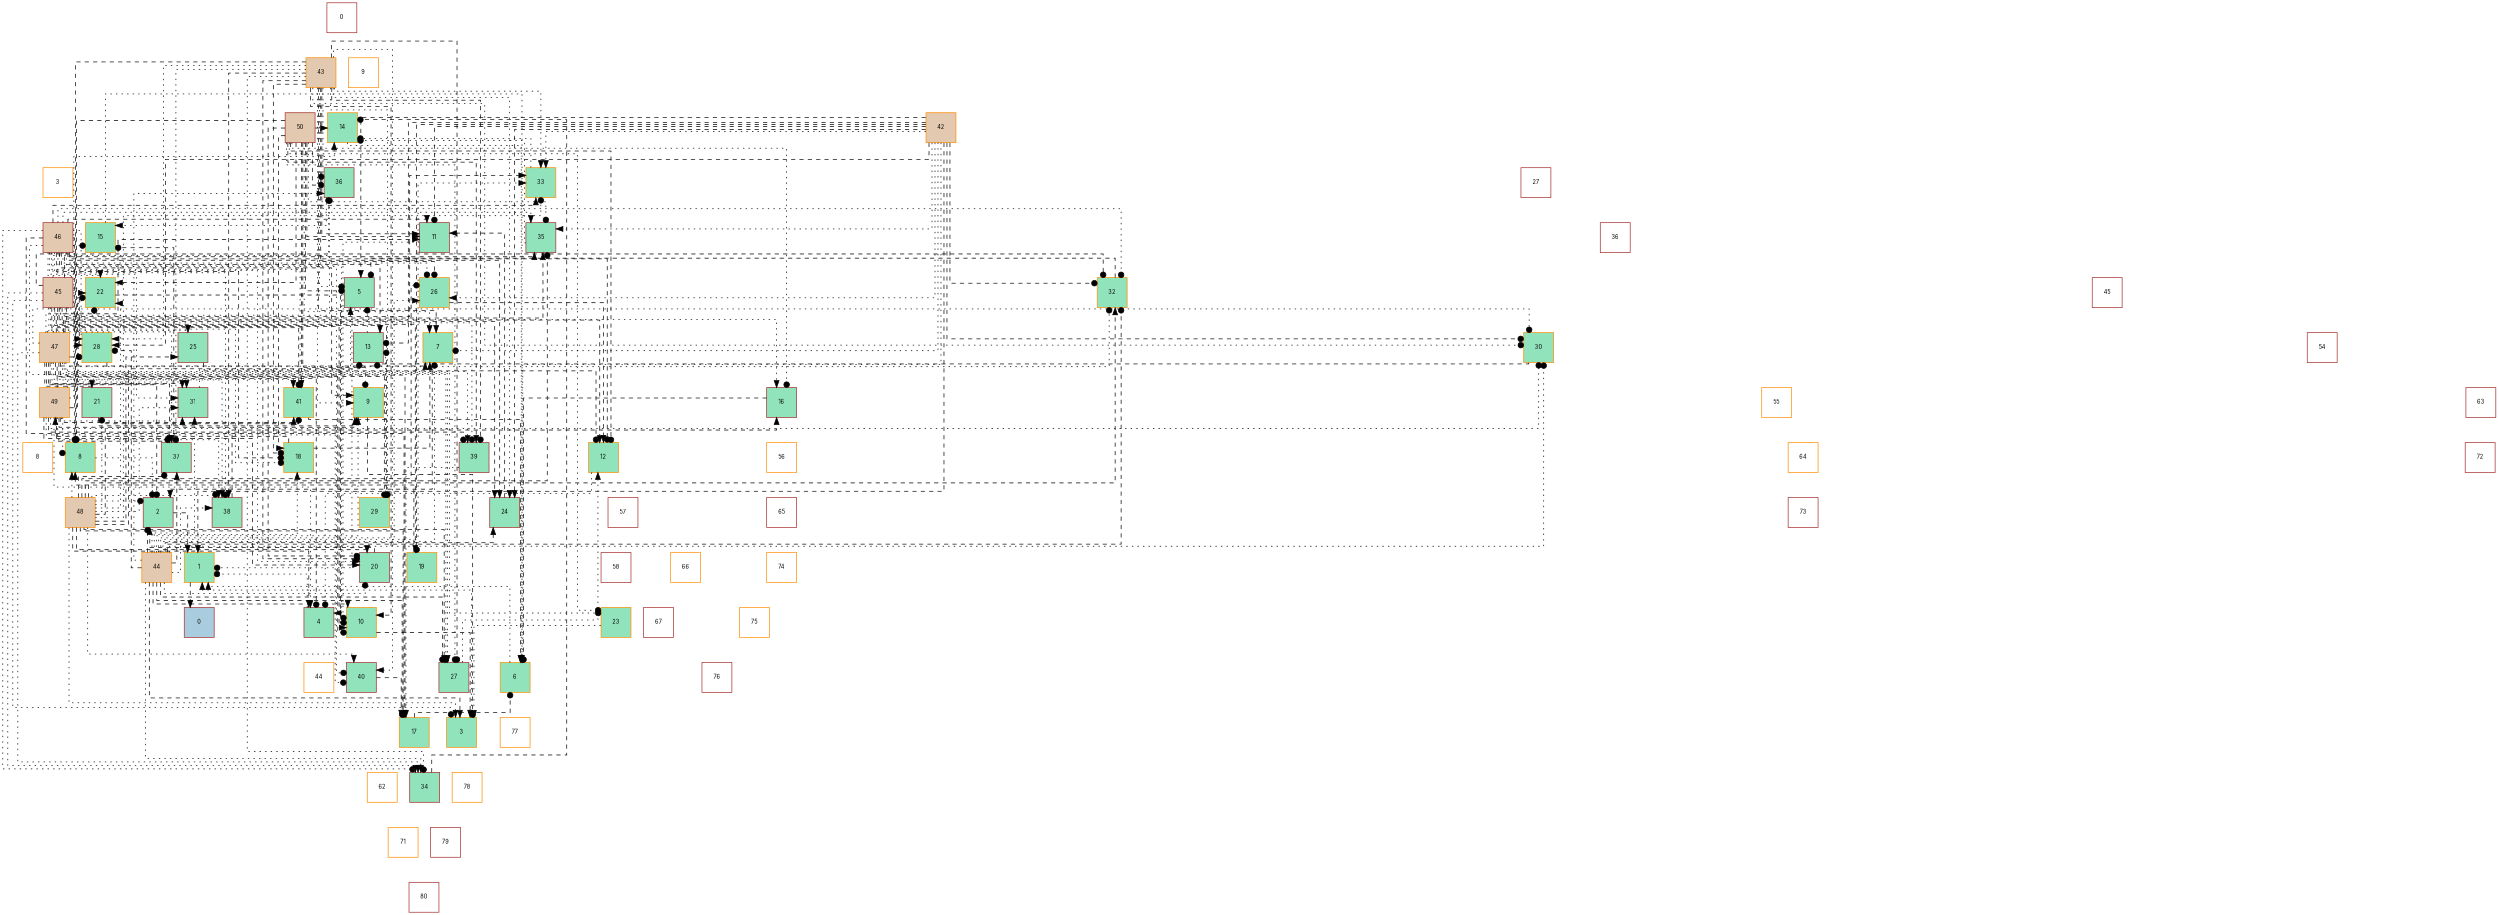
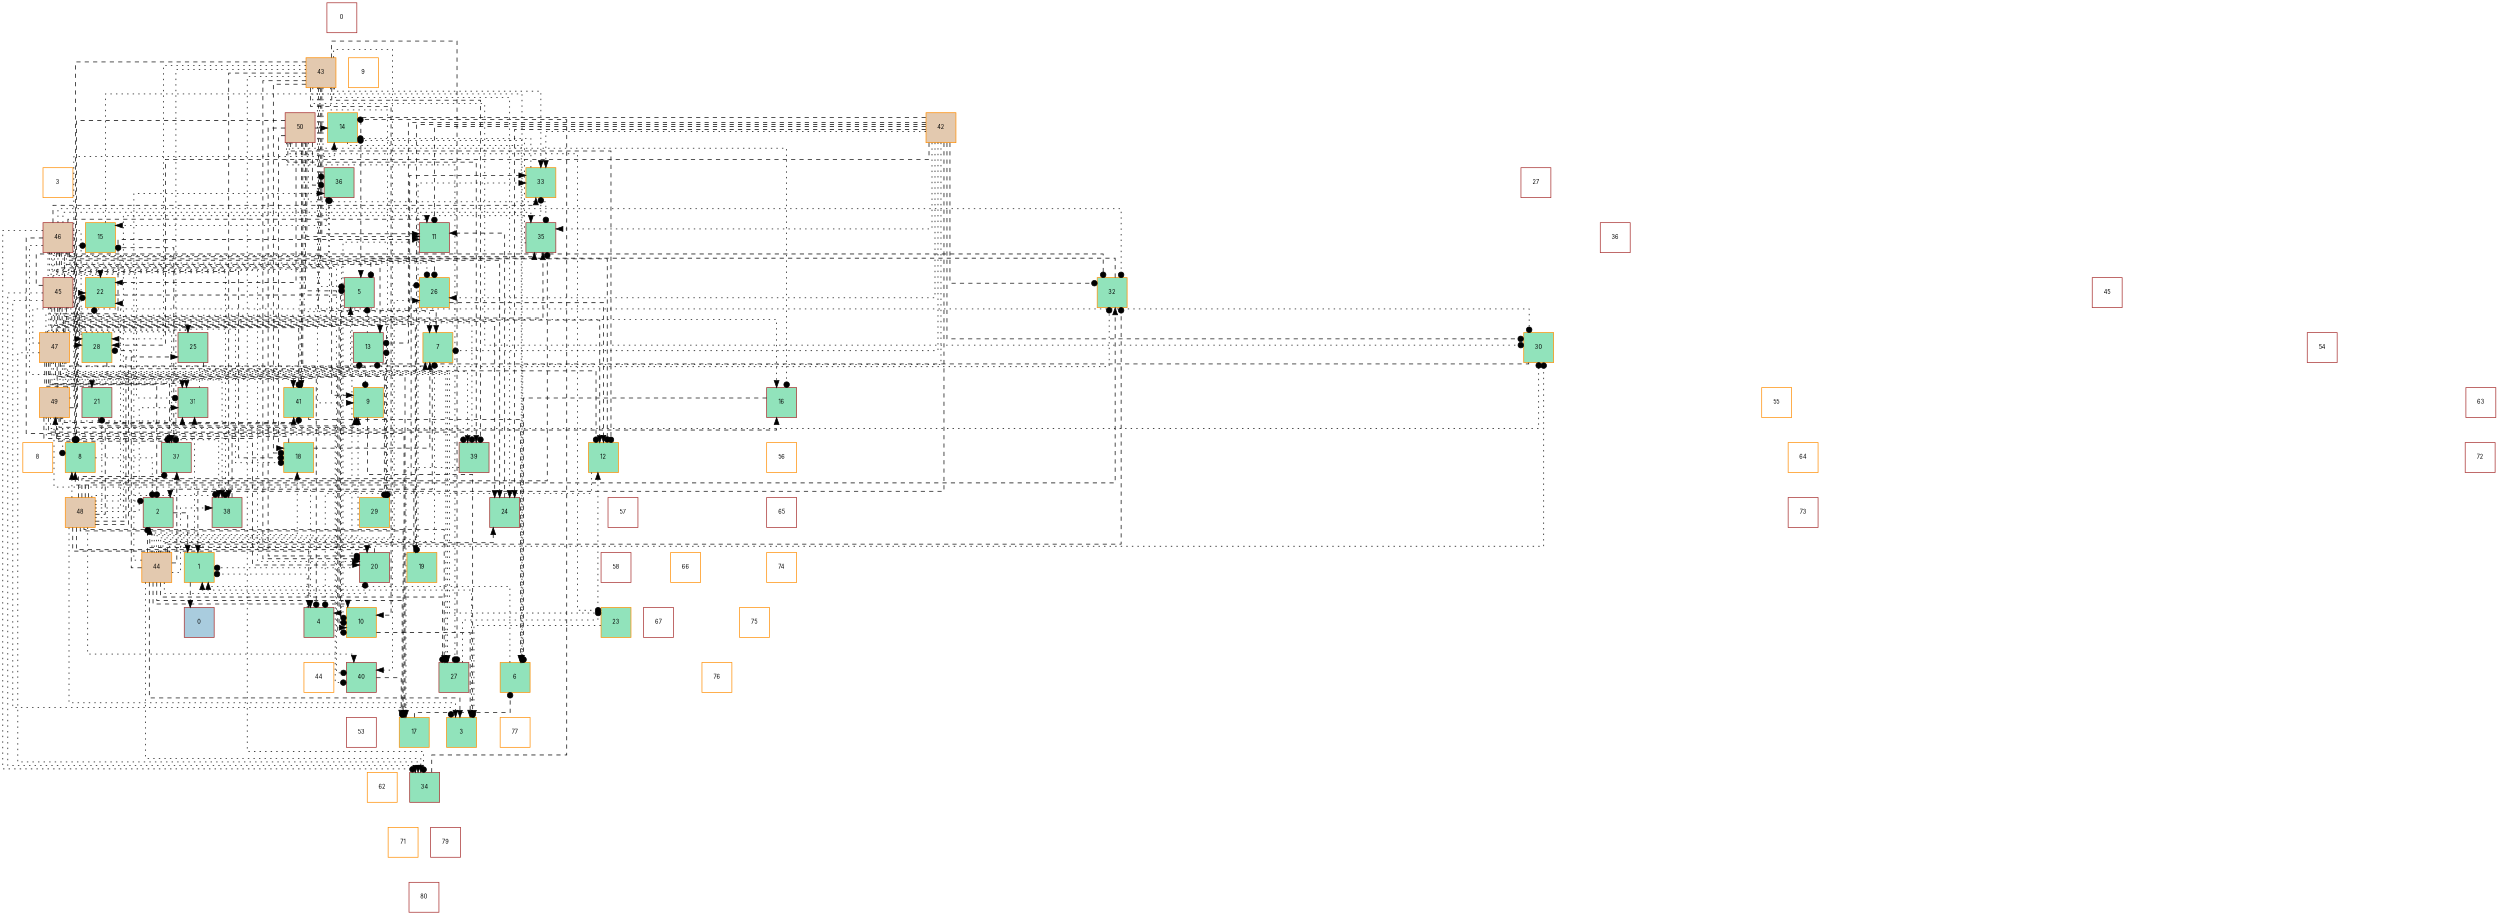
(137, 299) -> (137, 299)
(73, 357) -> none
(717, 677) -> (717, 677)
none -> (361, 732)
(467, 787) -> none
